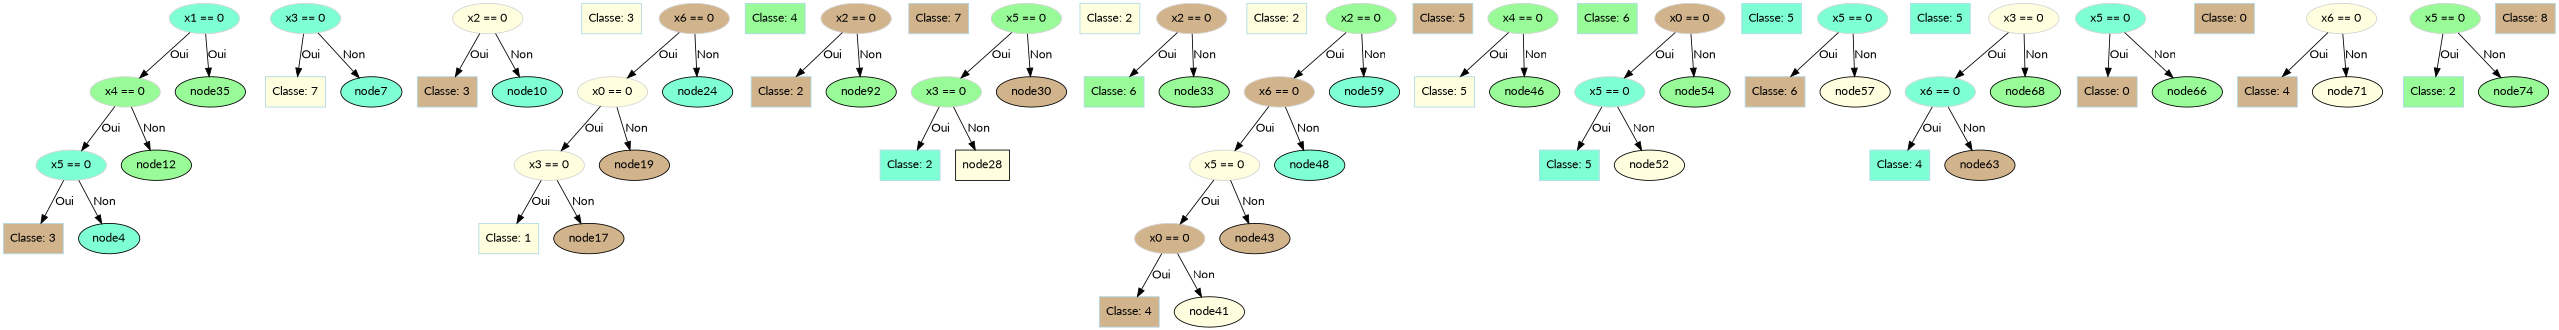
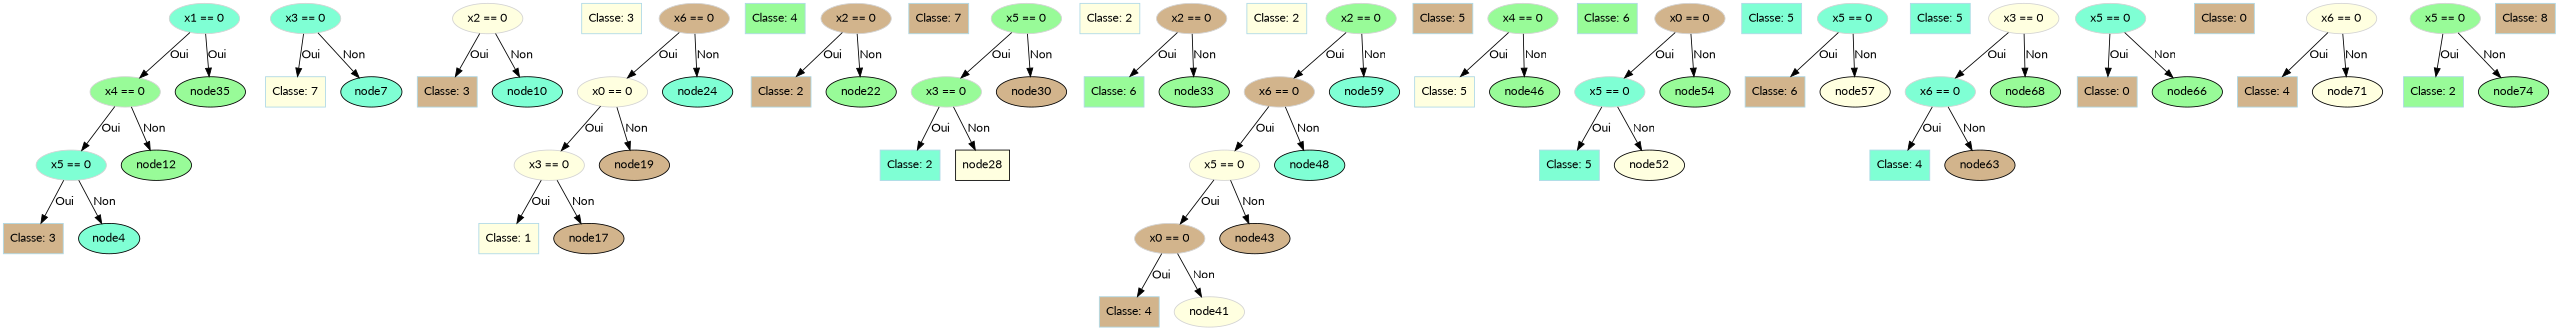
(861, 92) -> (861, 92)
(1209, 312) -> (1209, 312)
